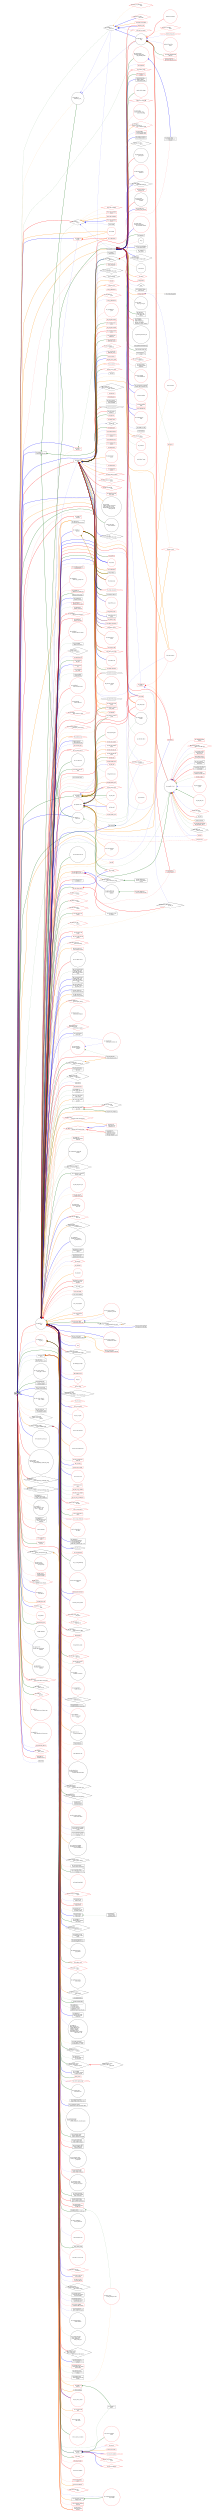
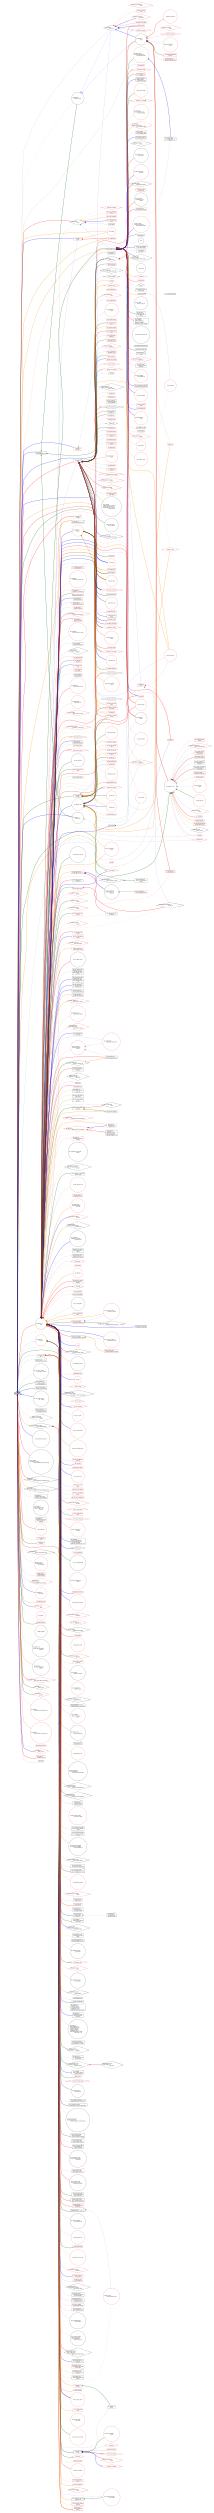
none -> (141, 11)
